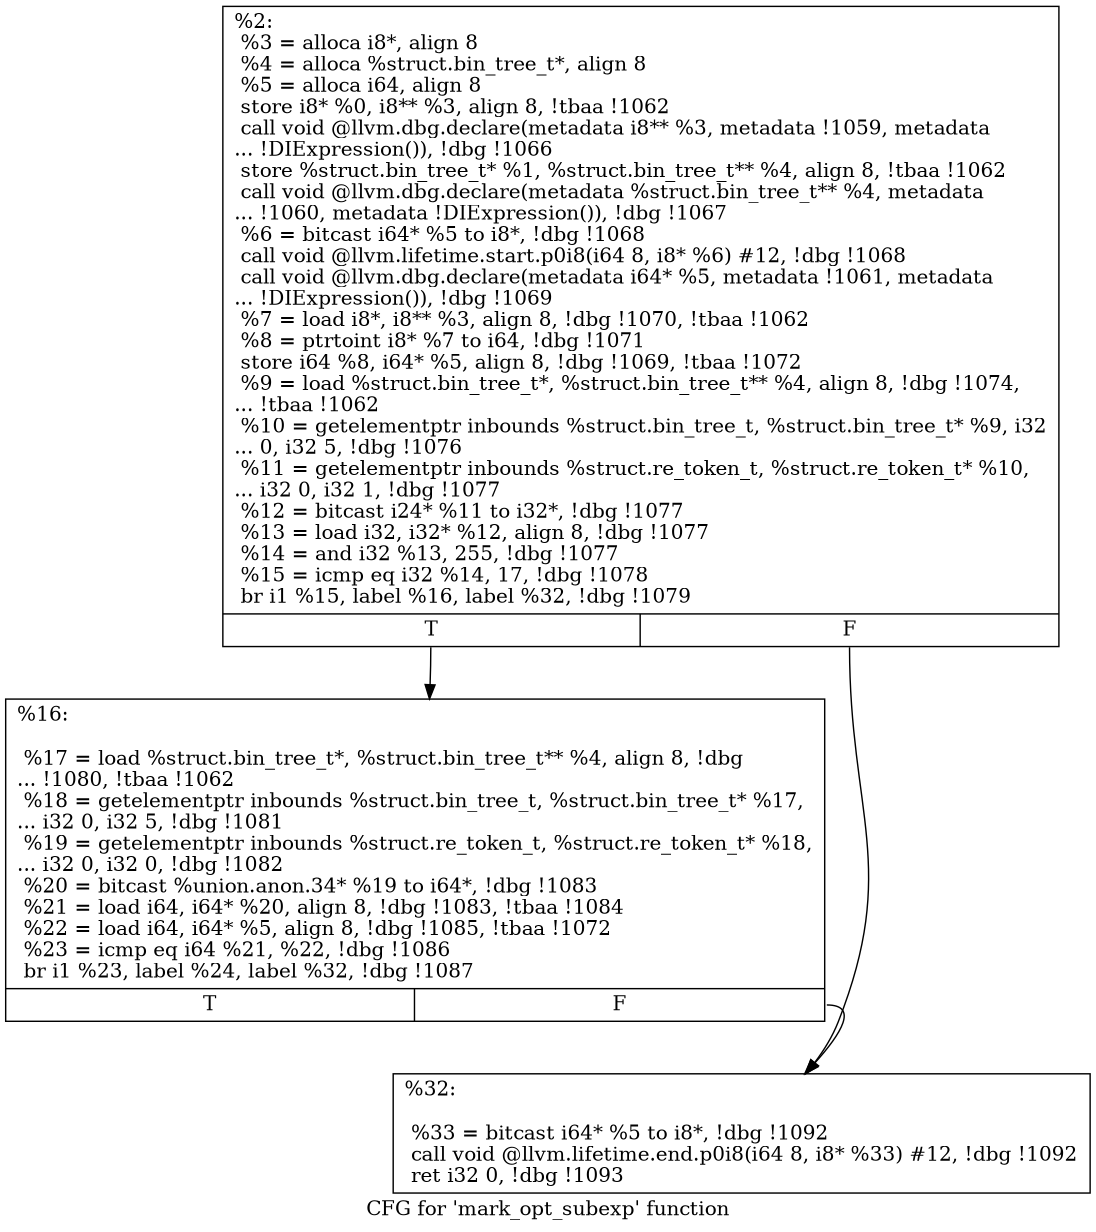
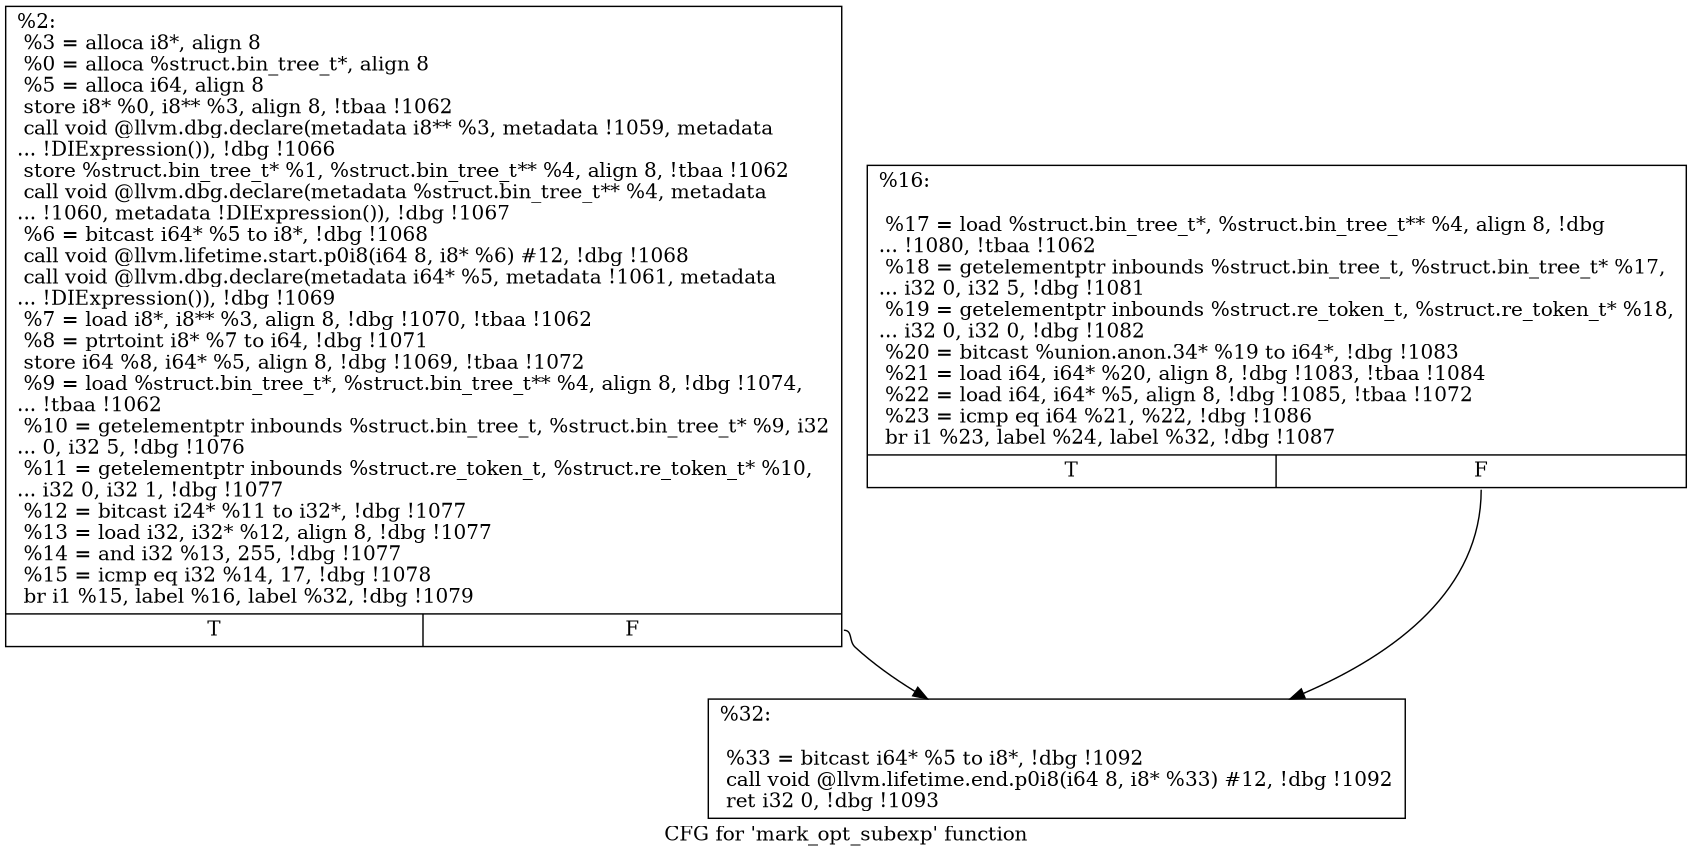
(441, 65) -> (224, 65)
(431, 666) -> none
